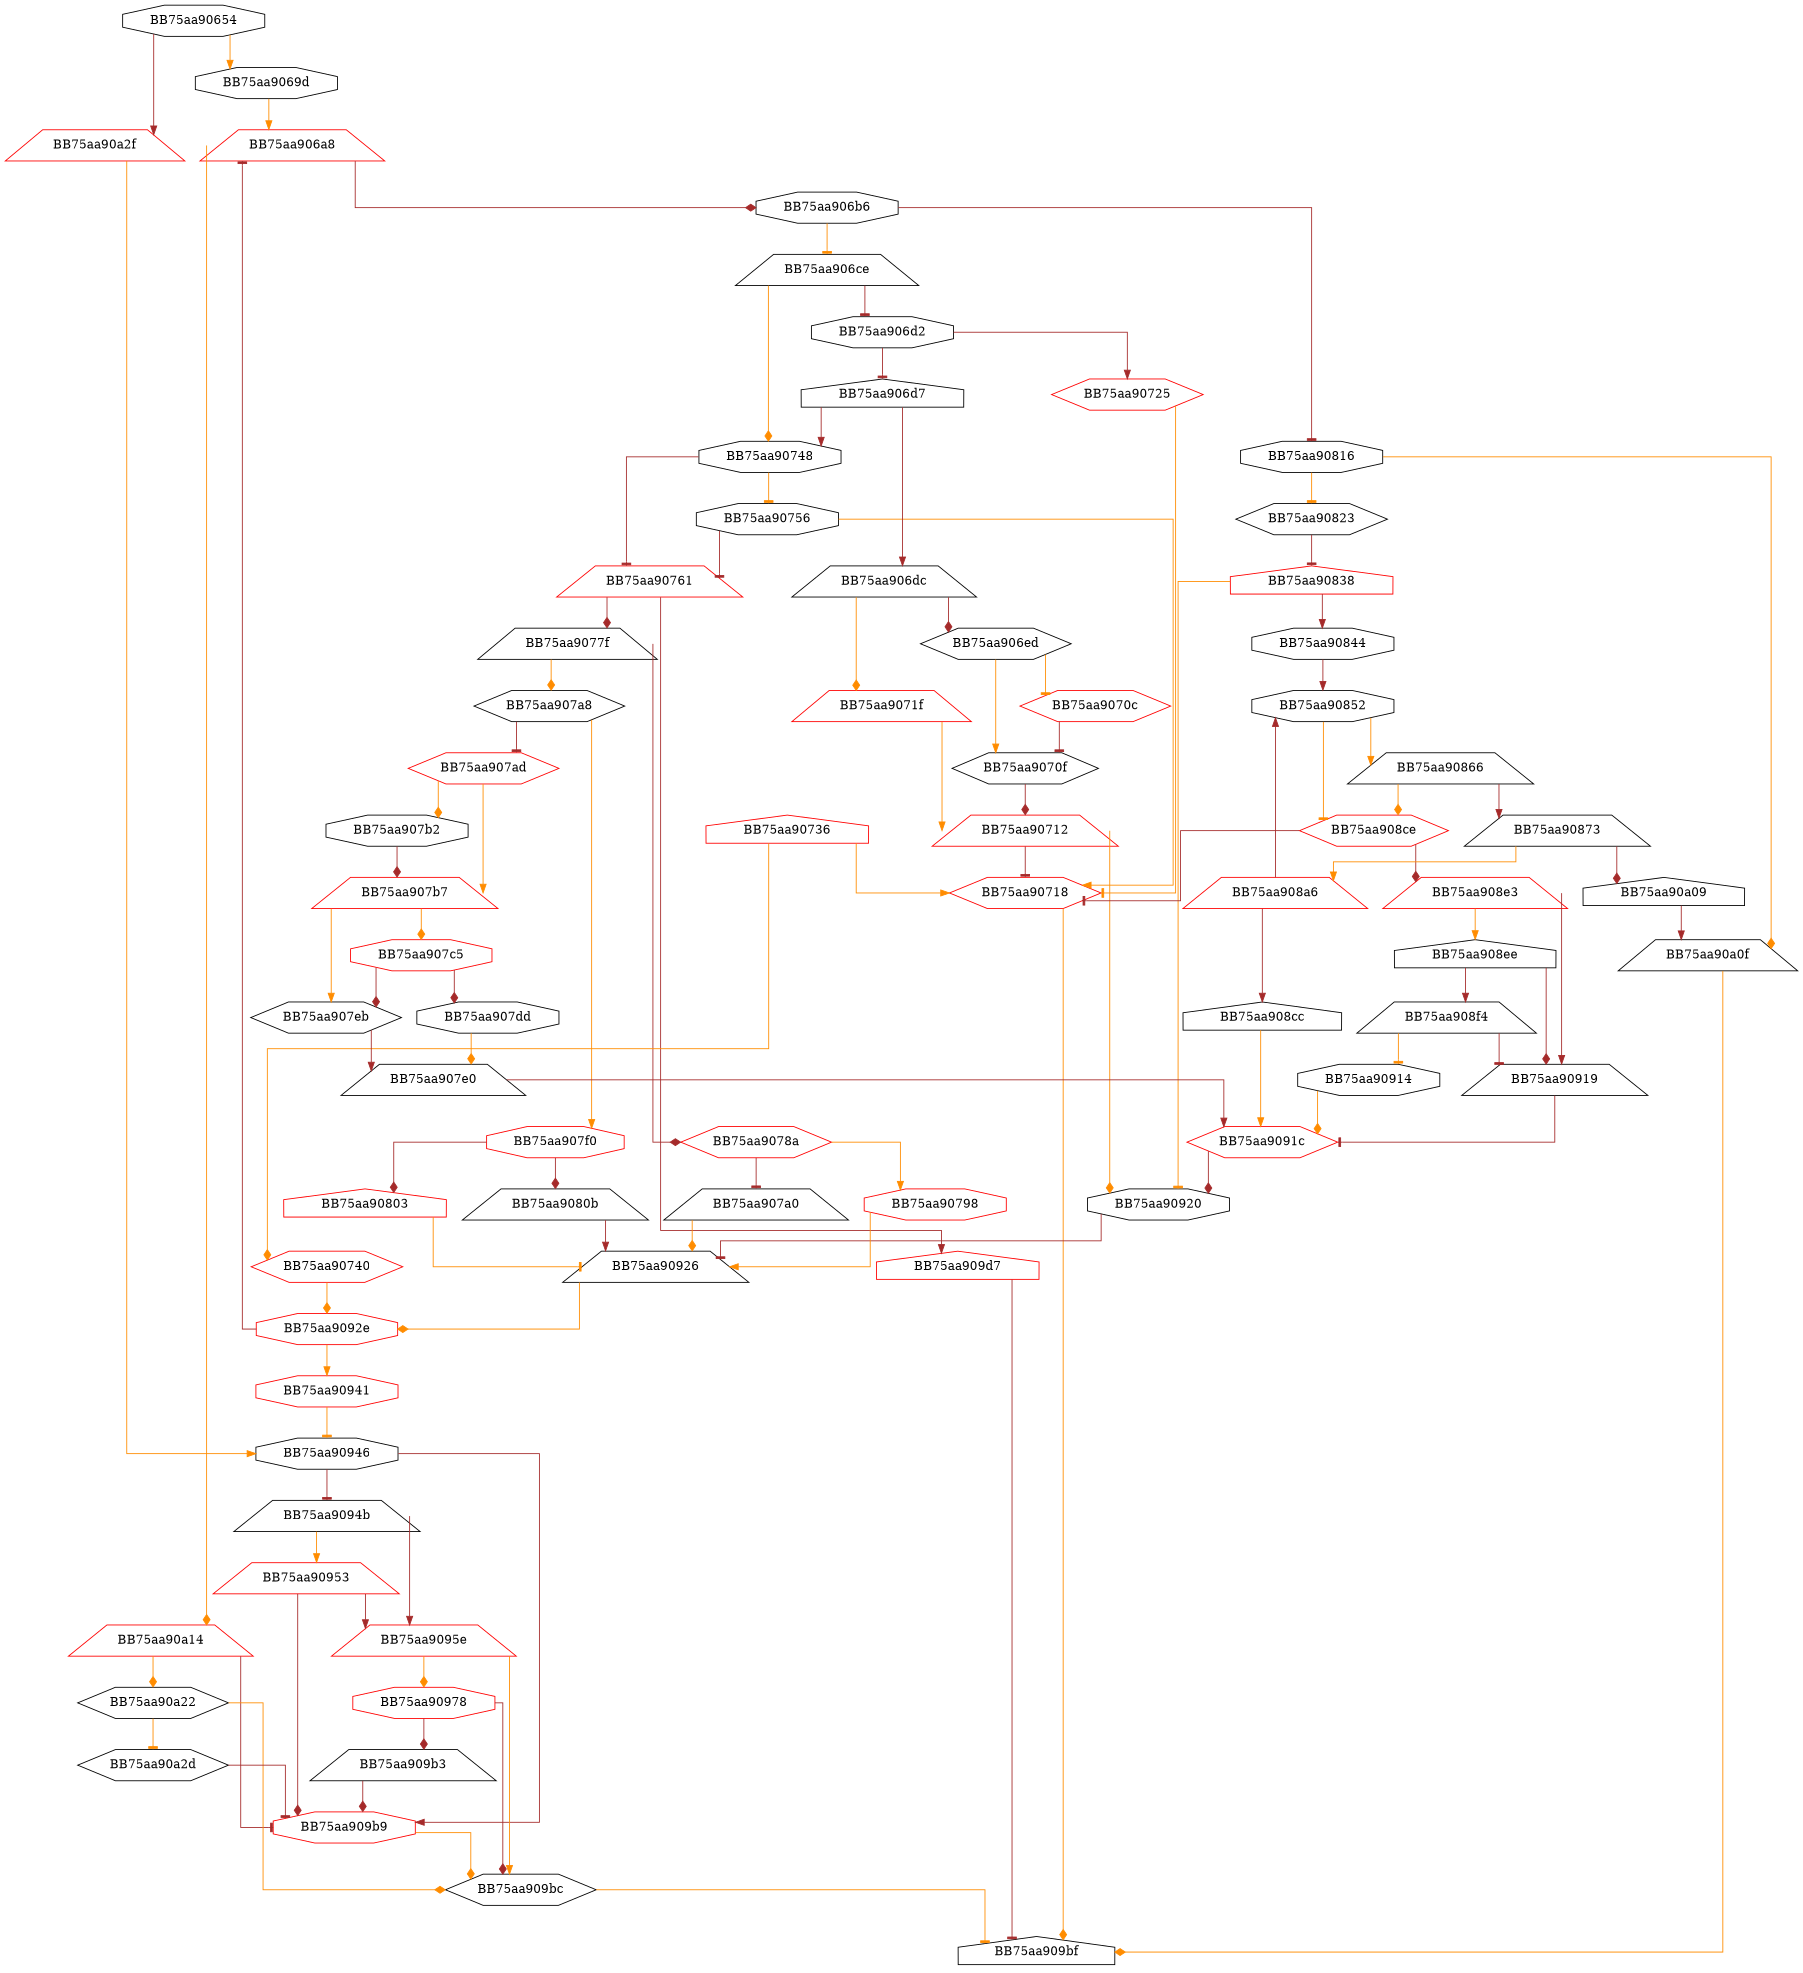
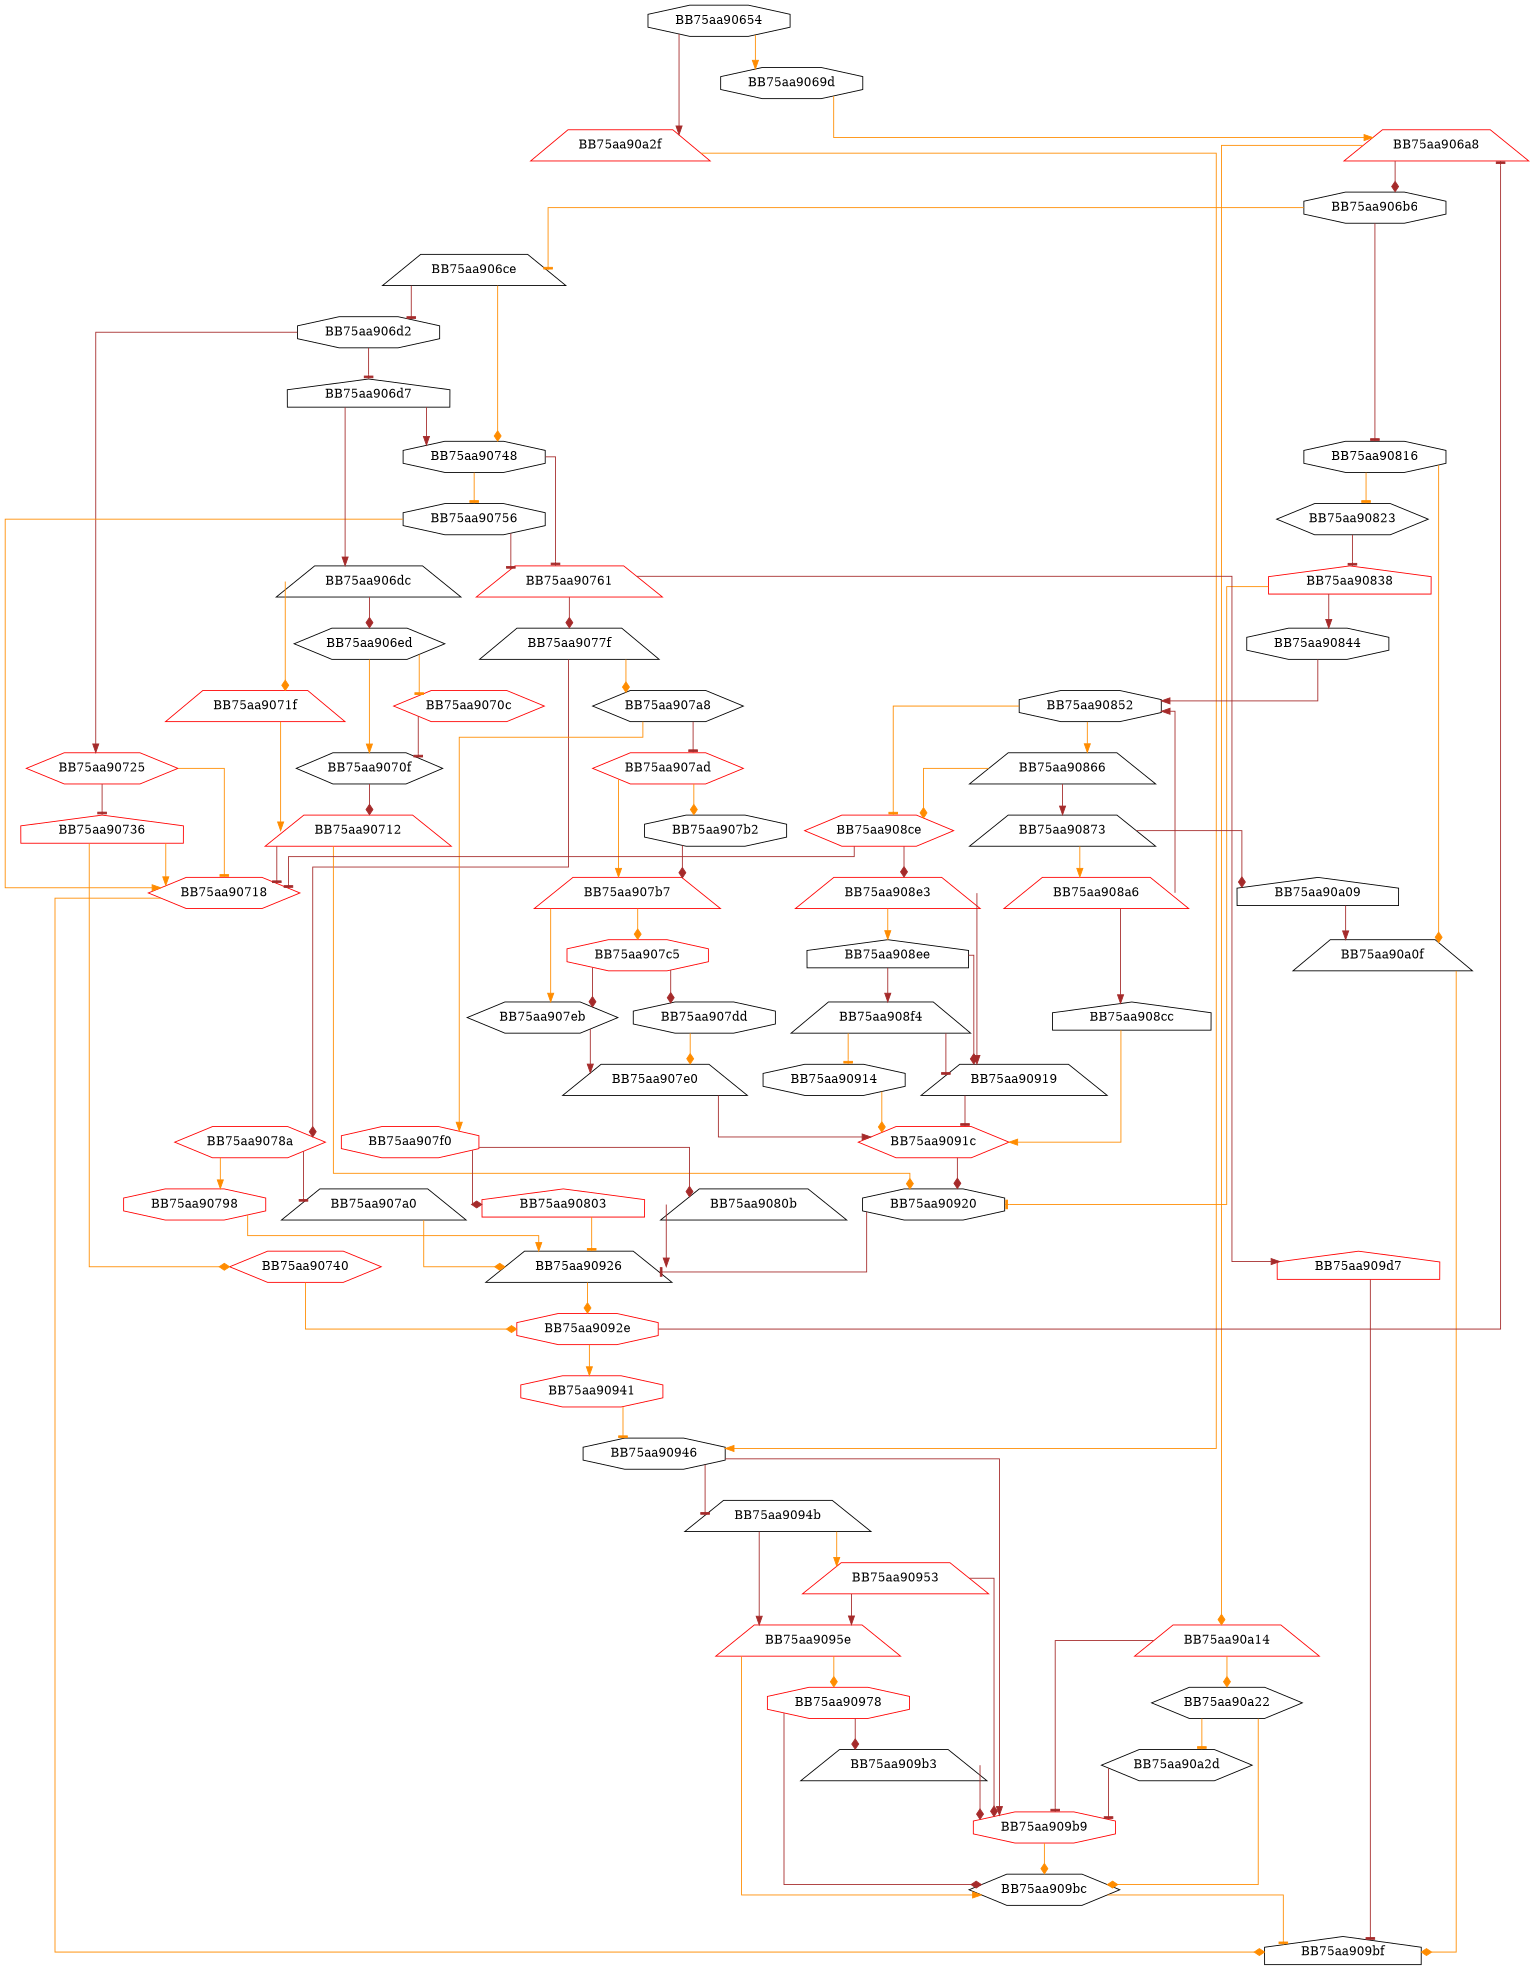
none -> (102, 797)
